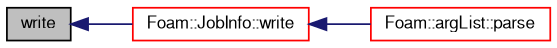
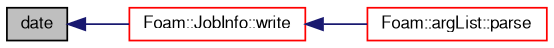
(39, 24) -> (37, 24)
